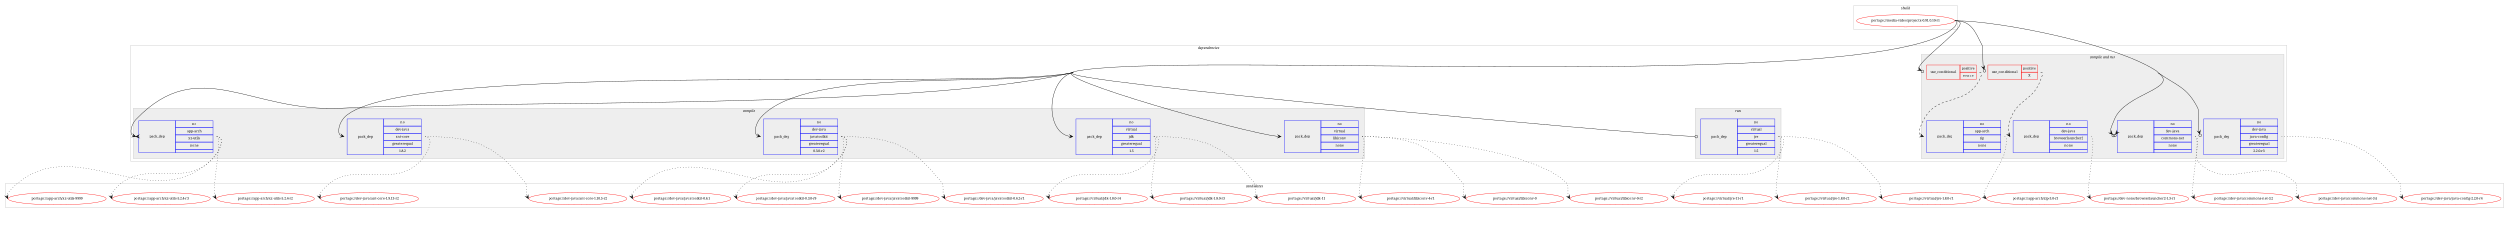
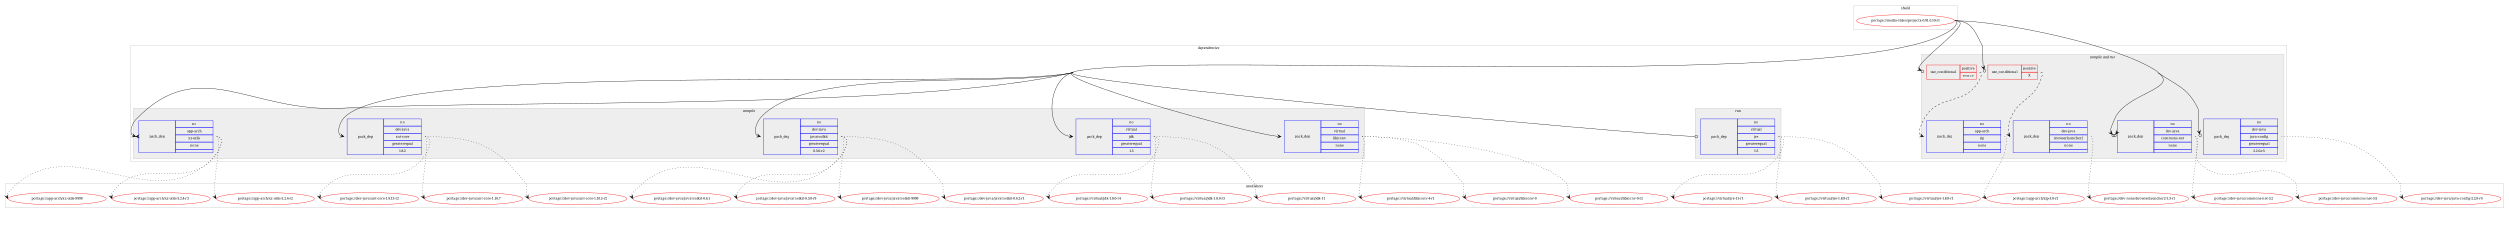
none -> (474, 199)
